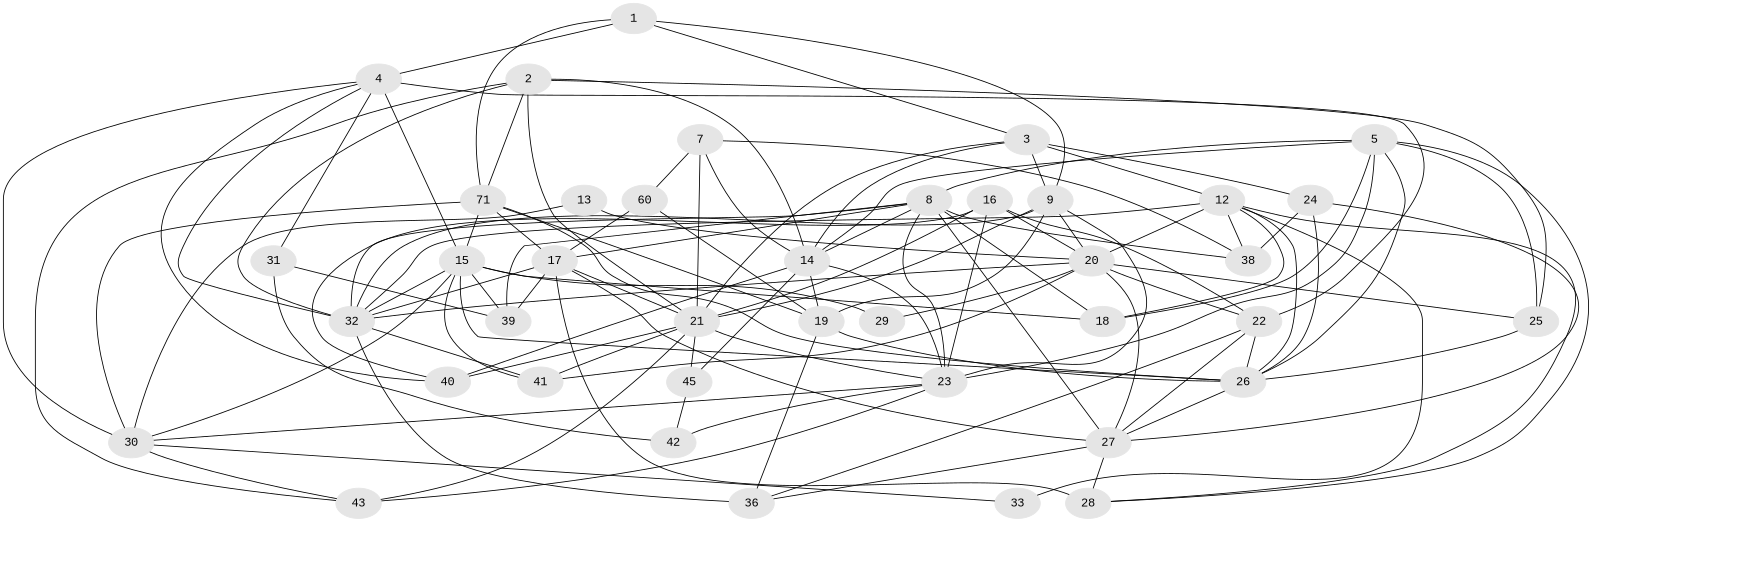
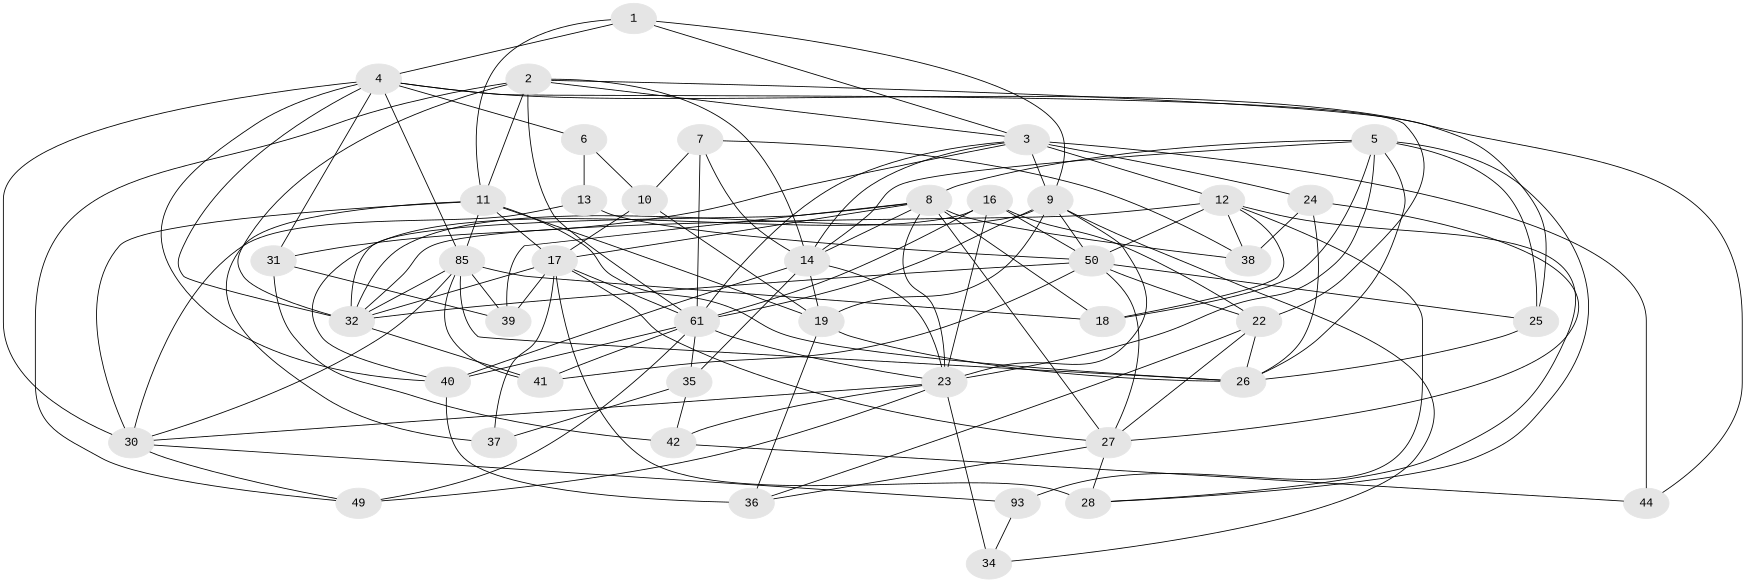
none -> (778, 109)
none -> (584, 140)
(483, 200) -> (483, 200)
(645, 200) -> (645, 200)
none -> (706, 210)
(462, 261) -> (462, 261)
(1092, 261) -> (1092, 261)
(1297, 282) -> none
(697, 322) -> (697, 322)
(882, 322) -> none
(689, 382) -> (689, 382)
(1176, 412) -> none
none -> (494, 443)
(510, 478) -> (561, 489)
(359, 503) -> (359, 503)
(1018, 503) -> (1018, 503)
none -> (1646, 503)
none -> (989, 564)
